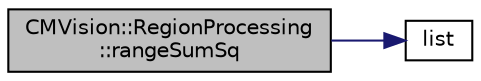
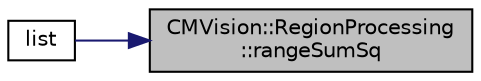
(358, 41) -> (102, 41)
